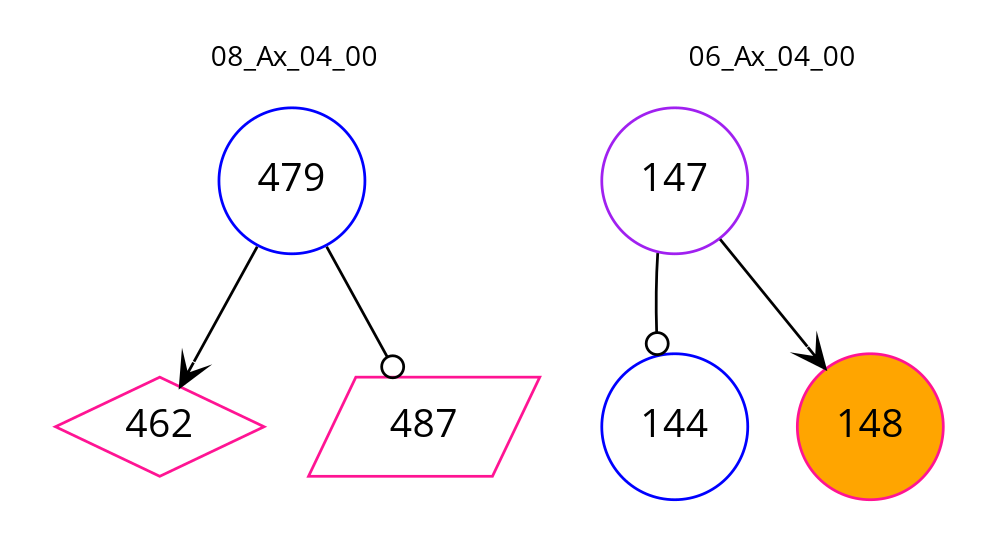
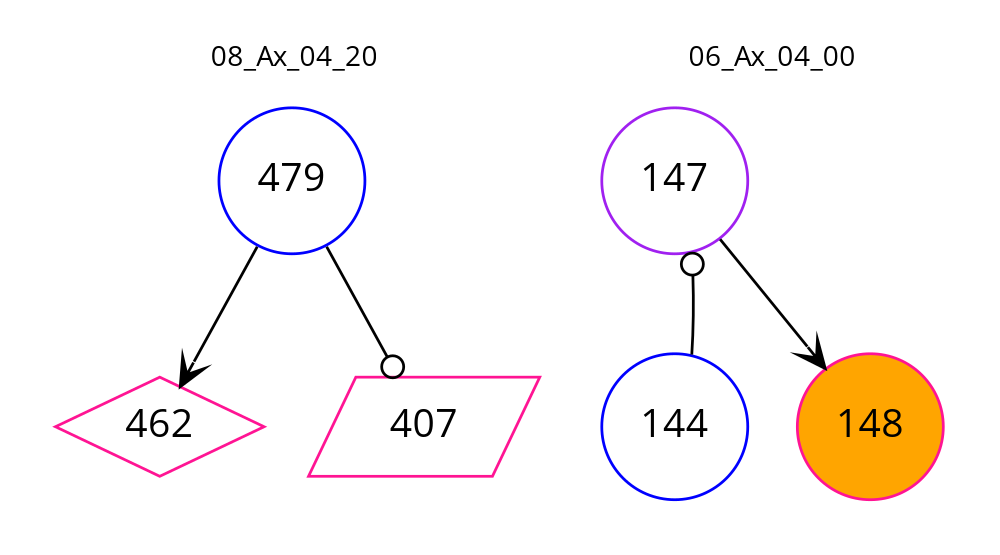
(295, 59) -> (295, 59)
(656, 293) -> (693, 315)
(424, 427) -> (424, 427)
